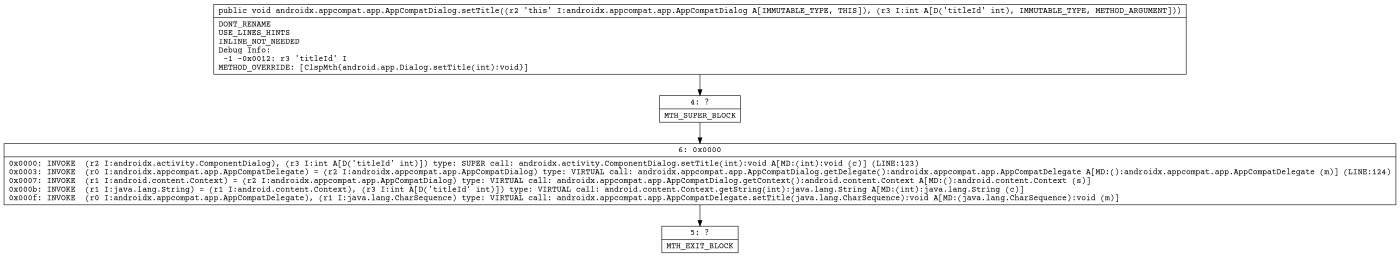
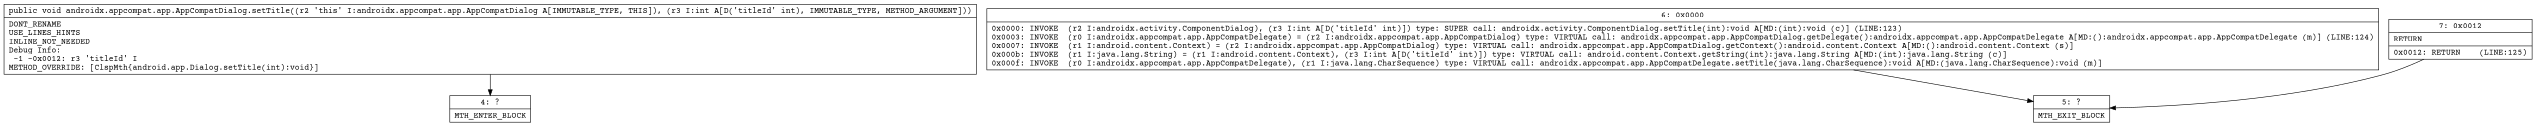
none -> (2460, 39)
(700, 115) -> (490, 115)
(700, 130) -> none
